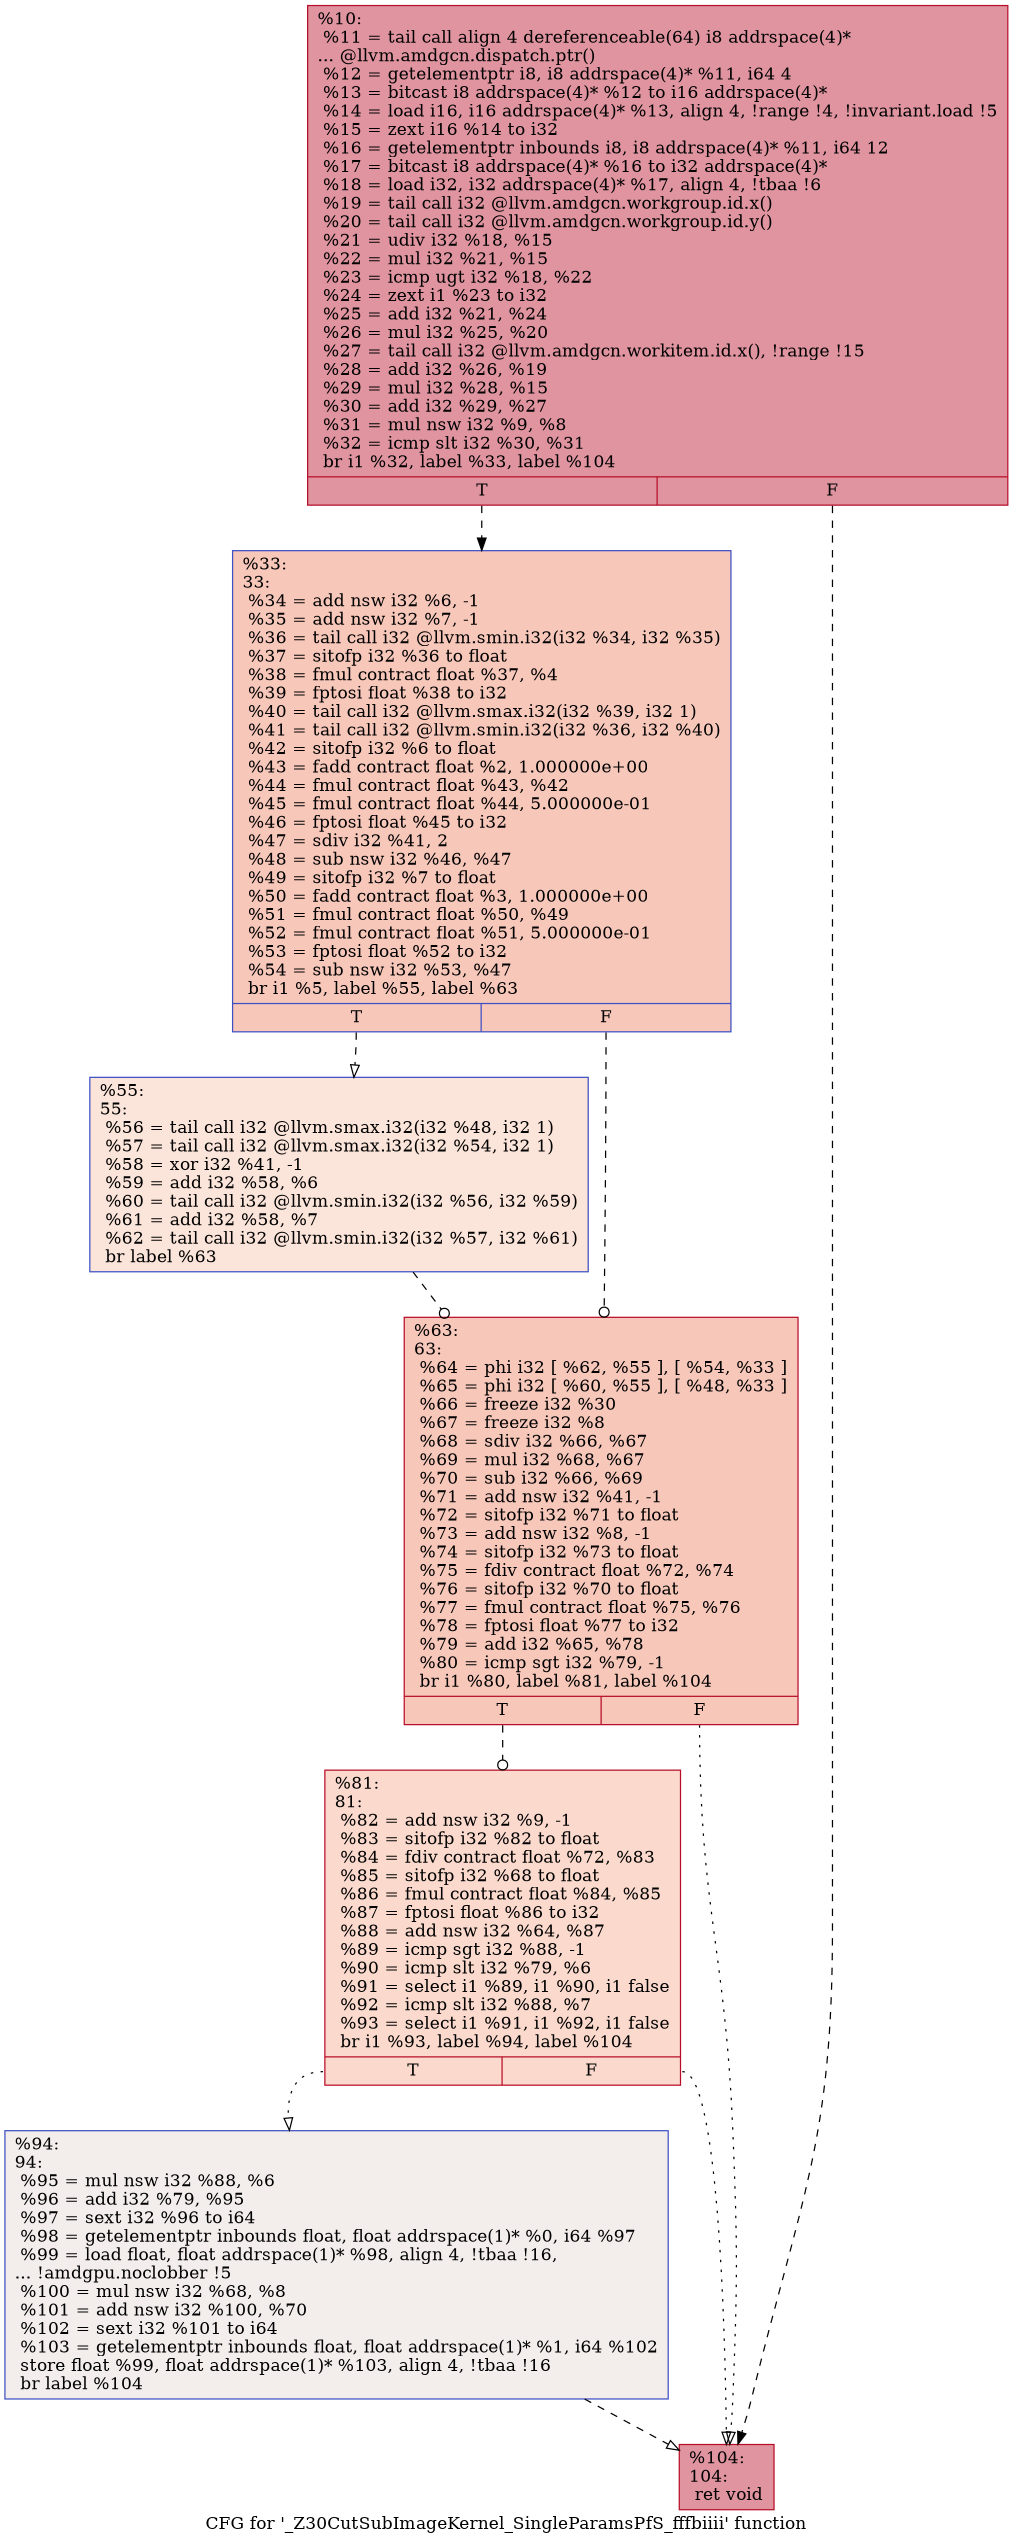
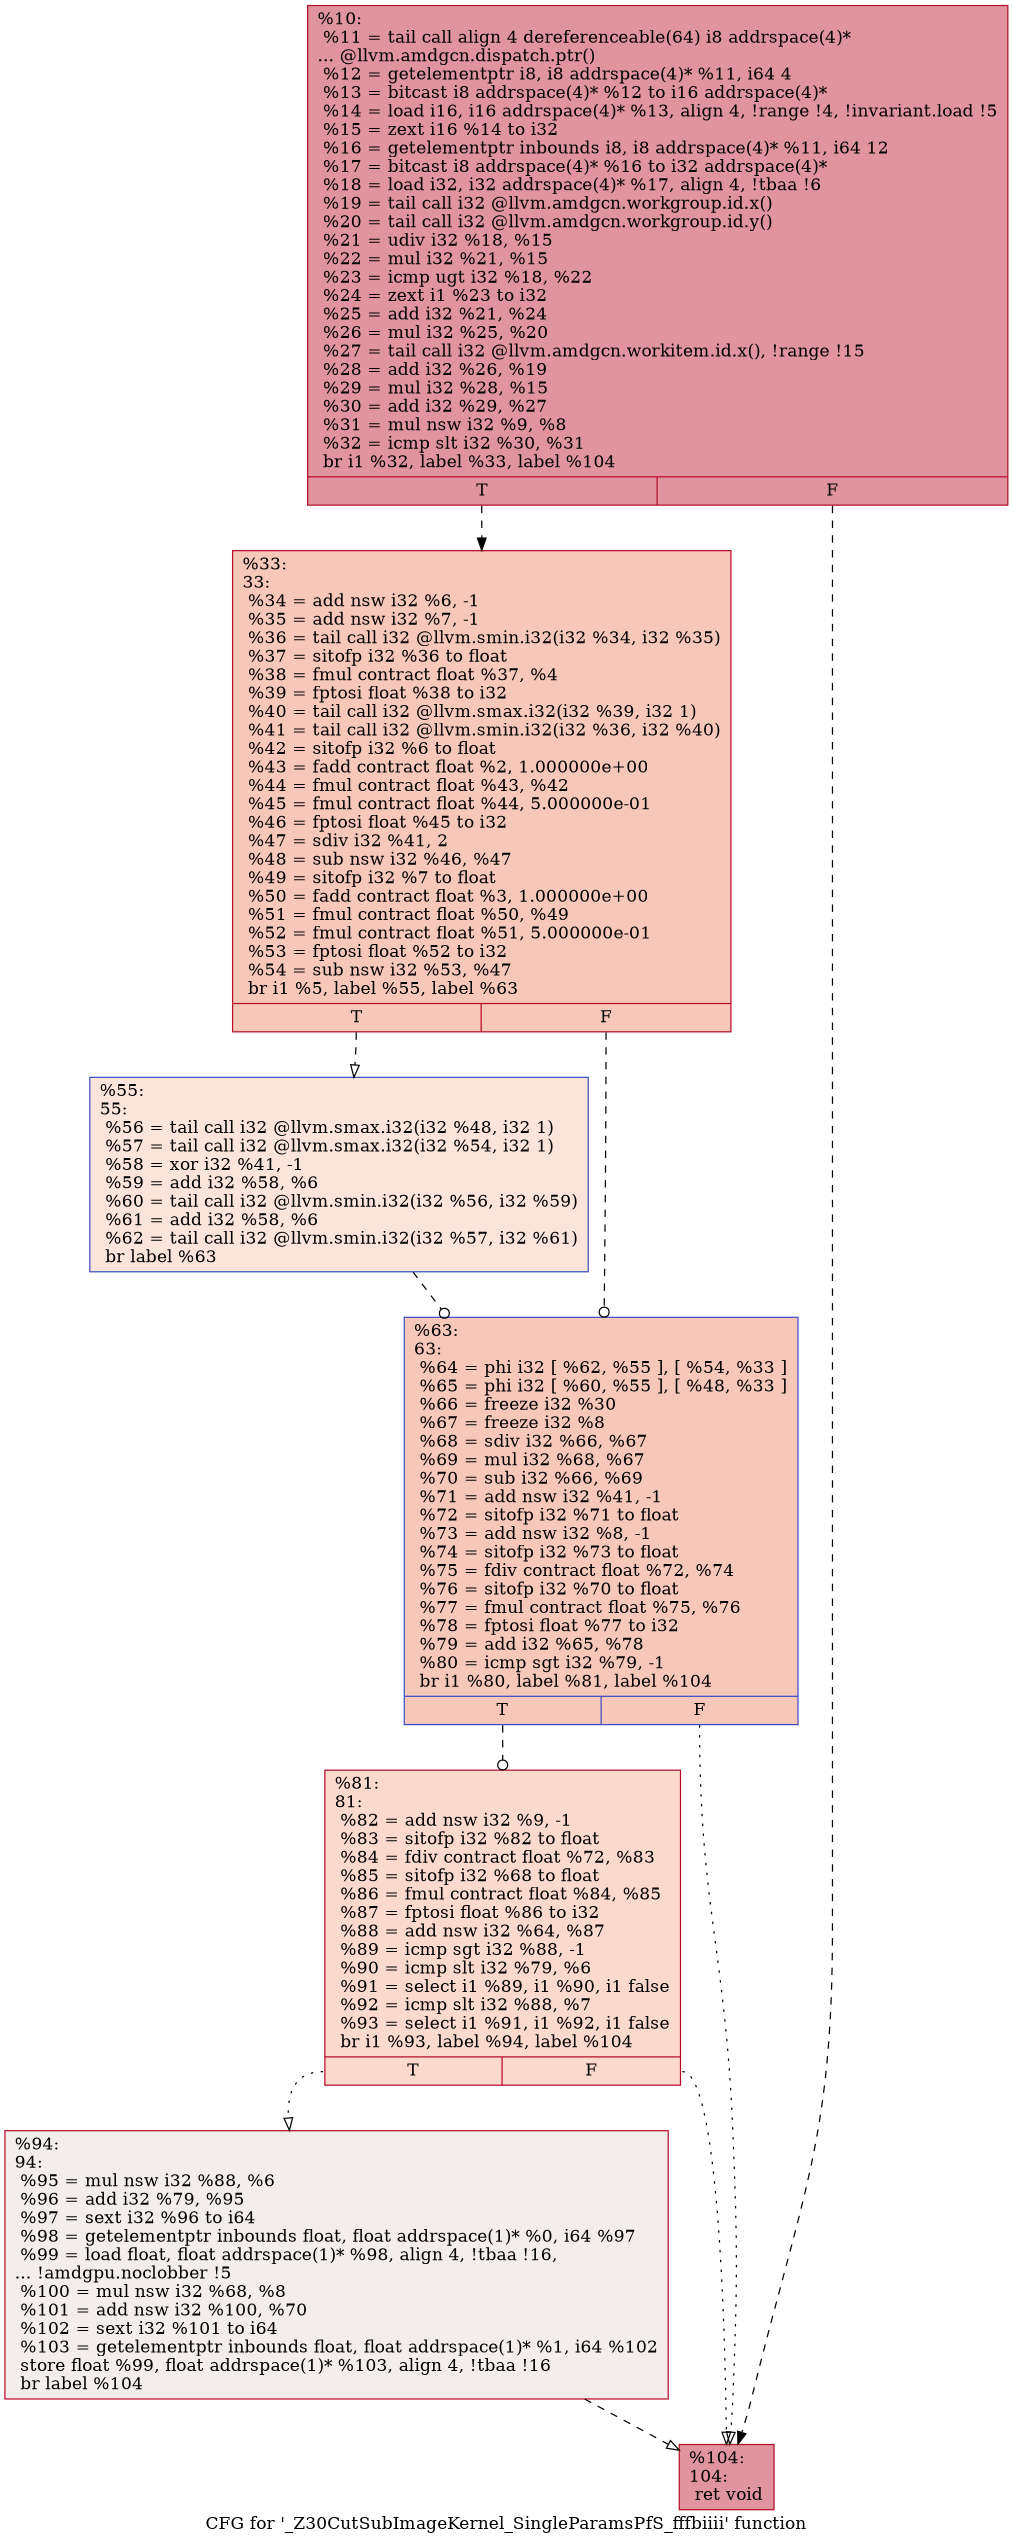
(482, 791) -> (482, 791)
(209, 1220) -> (209, 1220)
(601, 1521) -> (601, 1521)
(337, 2265) -> (337, 2265)
